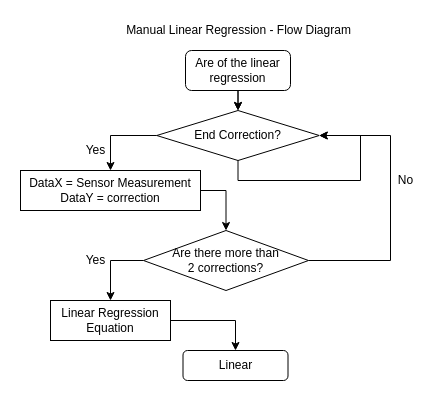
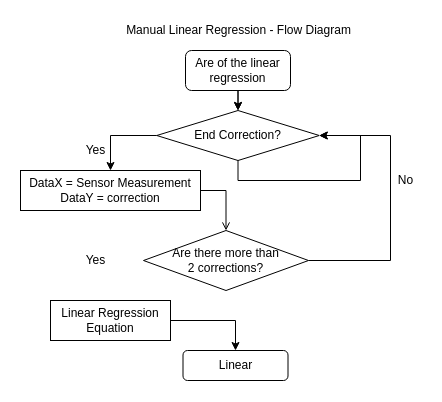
(226, 222) -> (226, 223)
(111, 261) -> none
